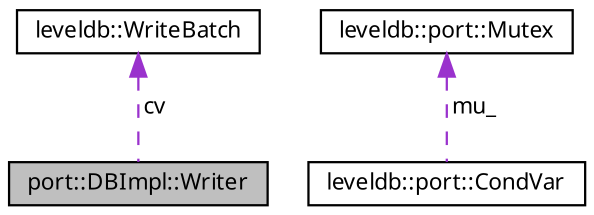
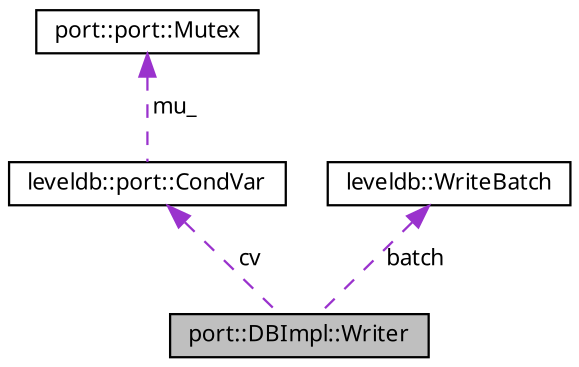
(447, 32) -> (147, 32)
(153, 108) -> (413, 260)
none -> (232, 268)
